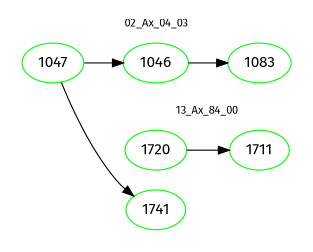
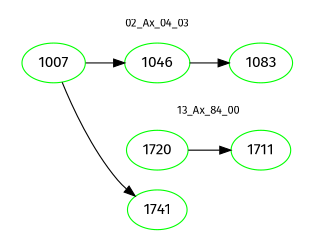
(53, 63) -> (54, 63)
